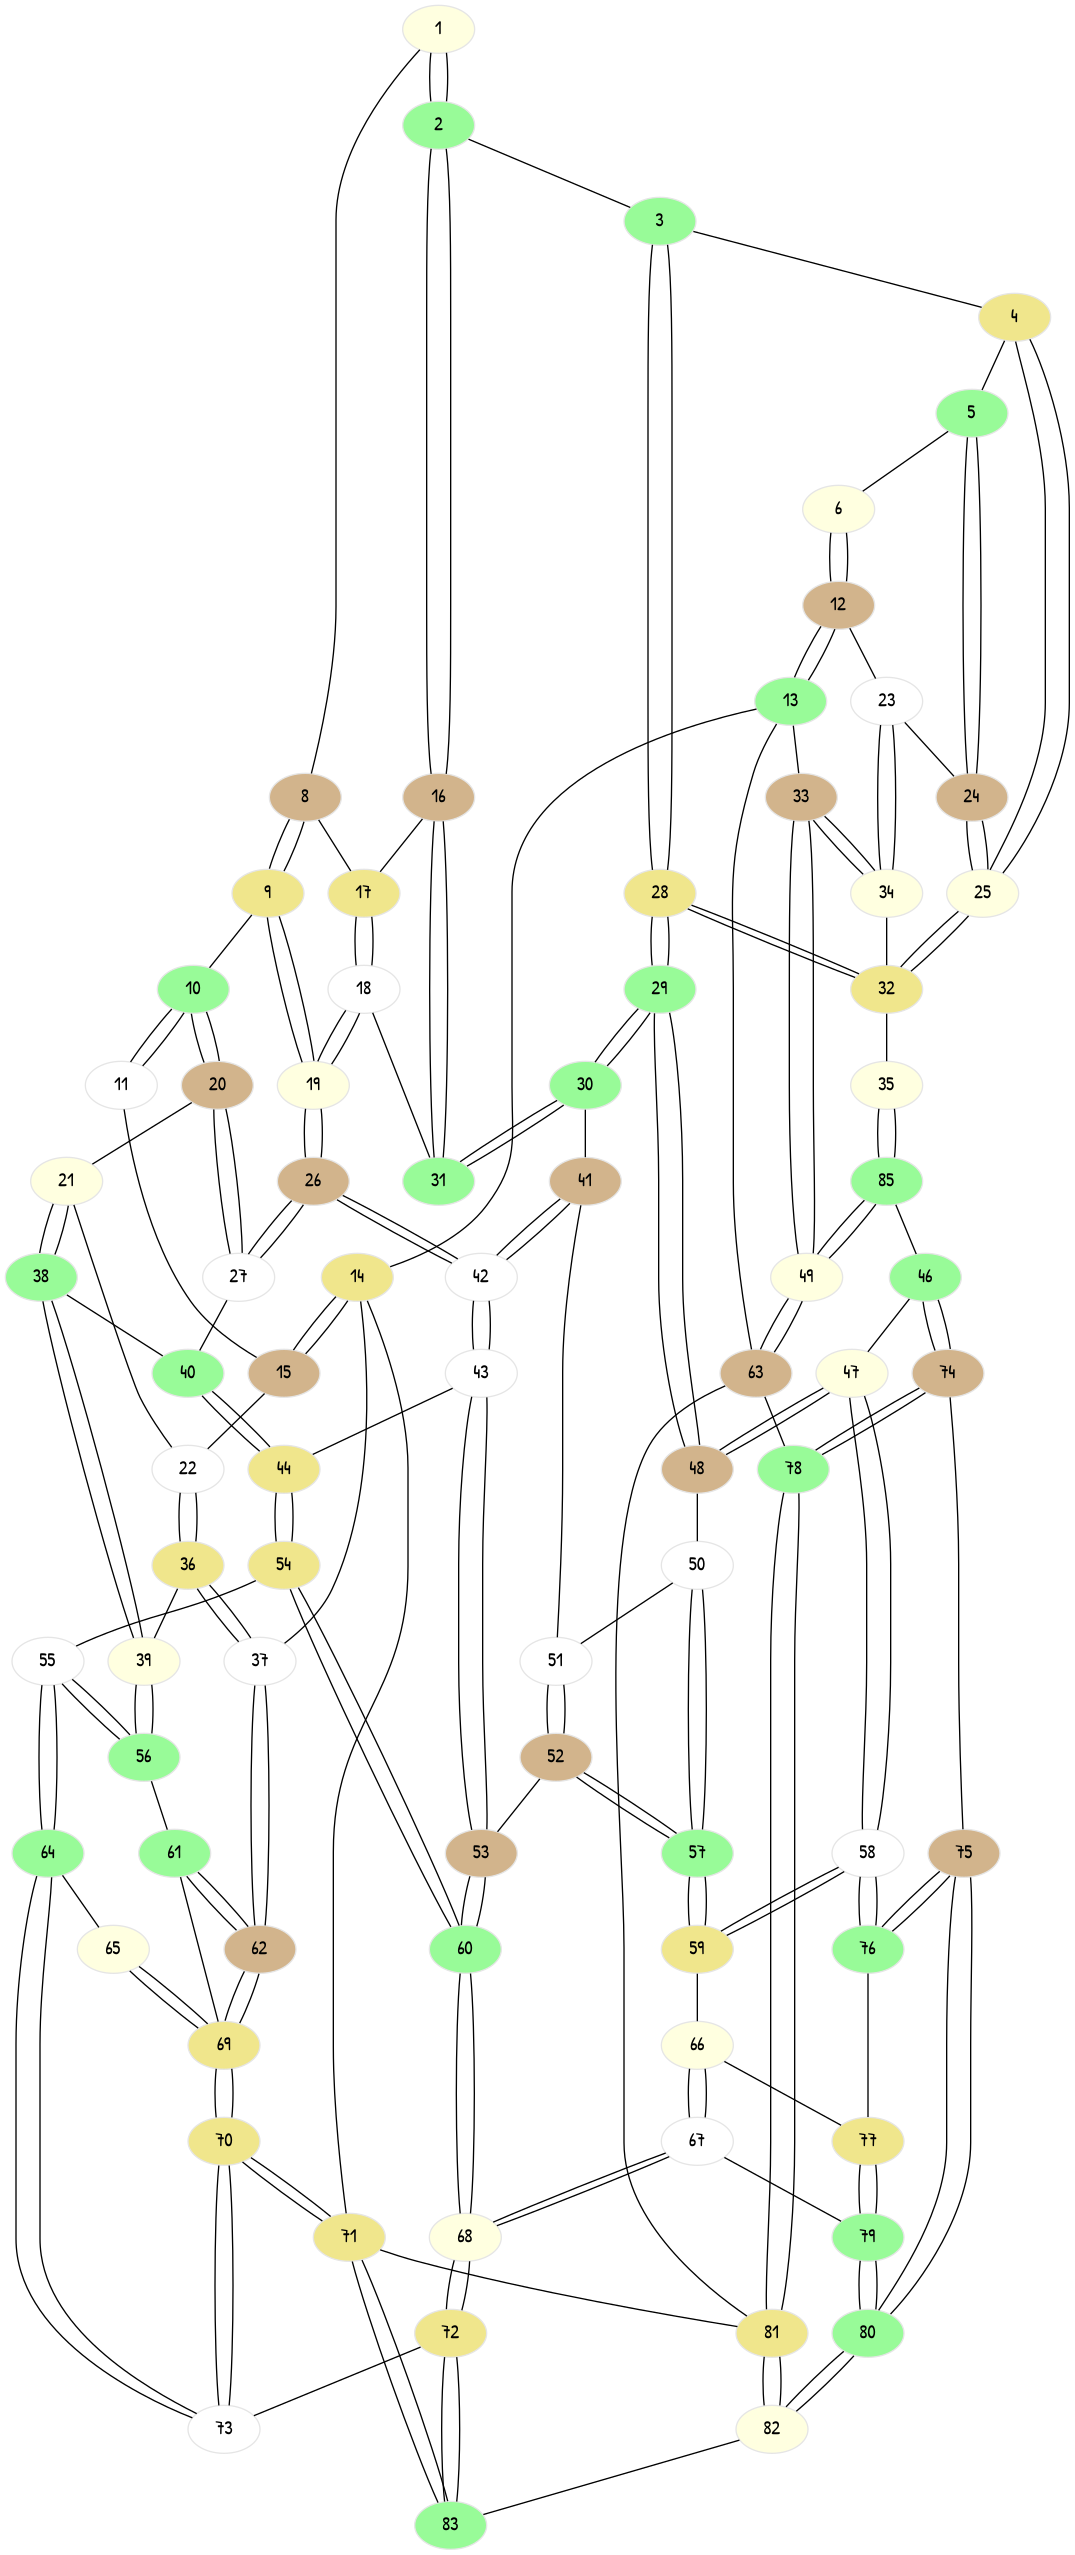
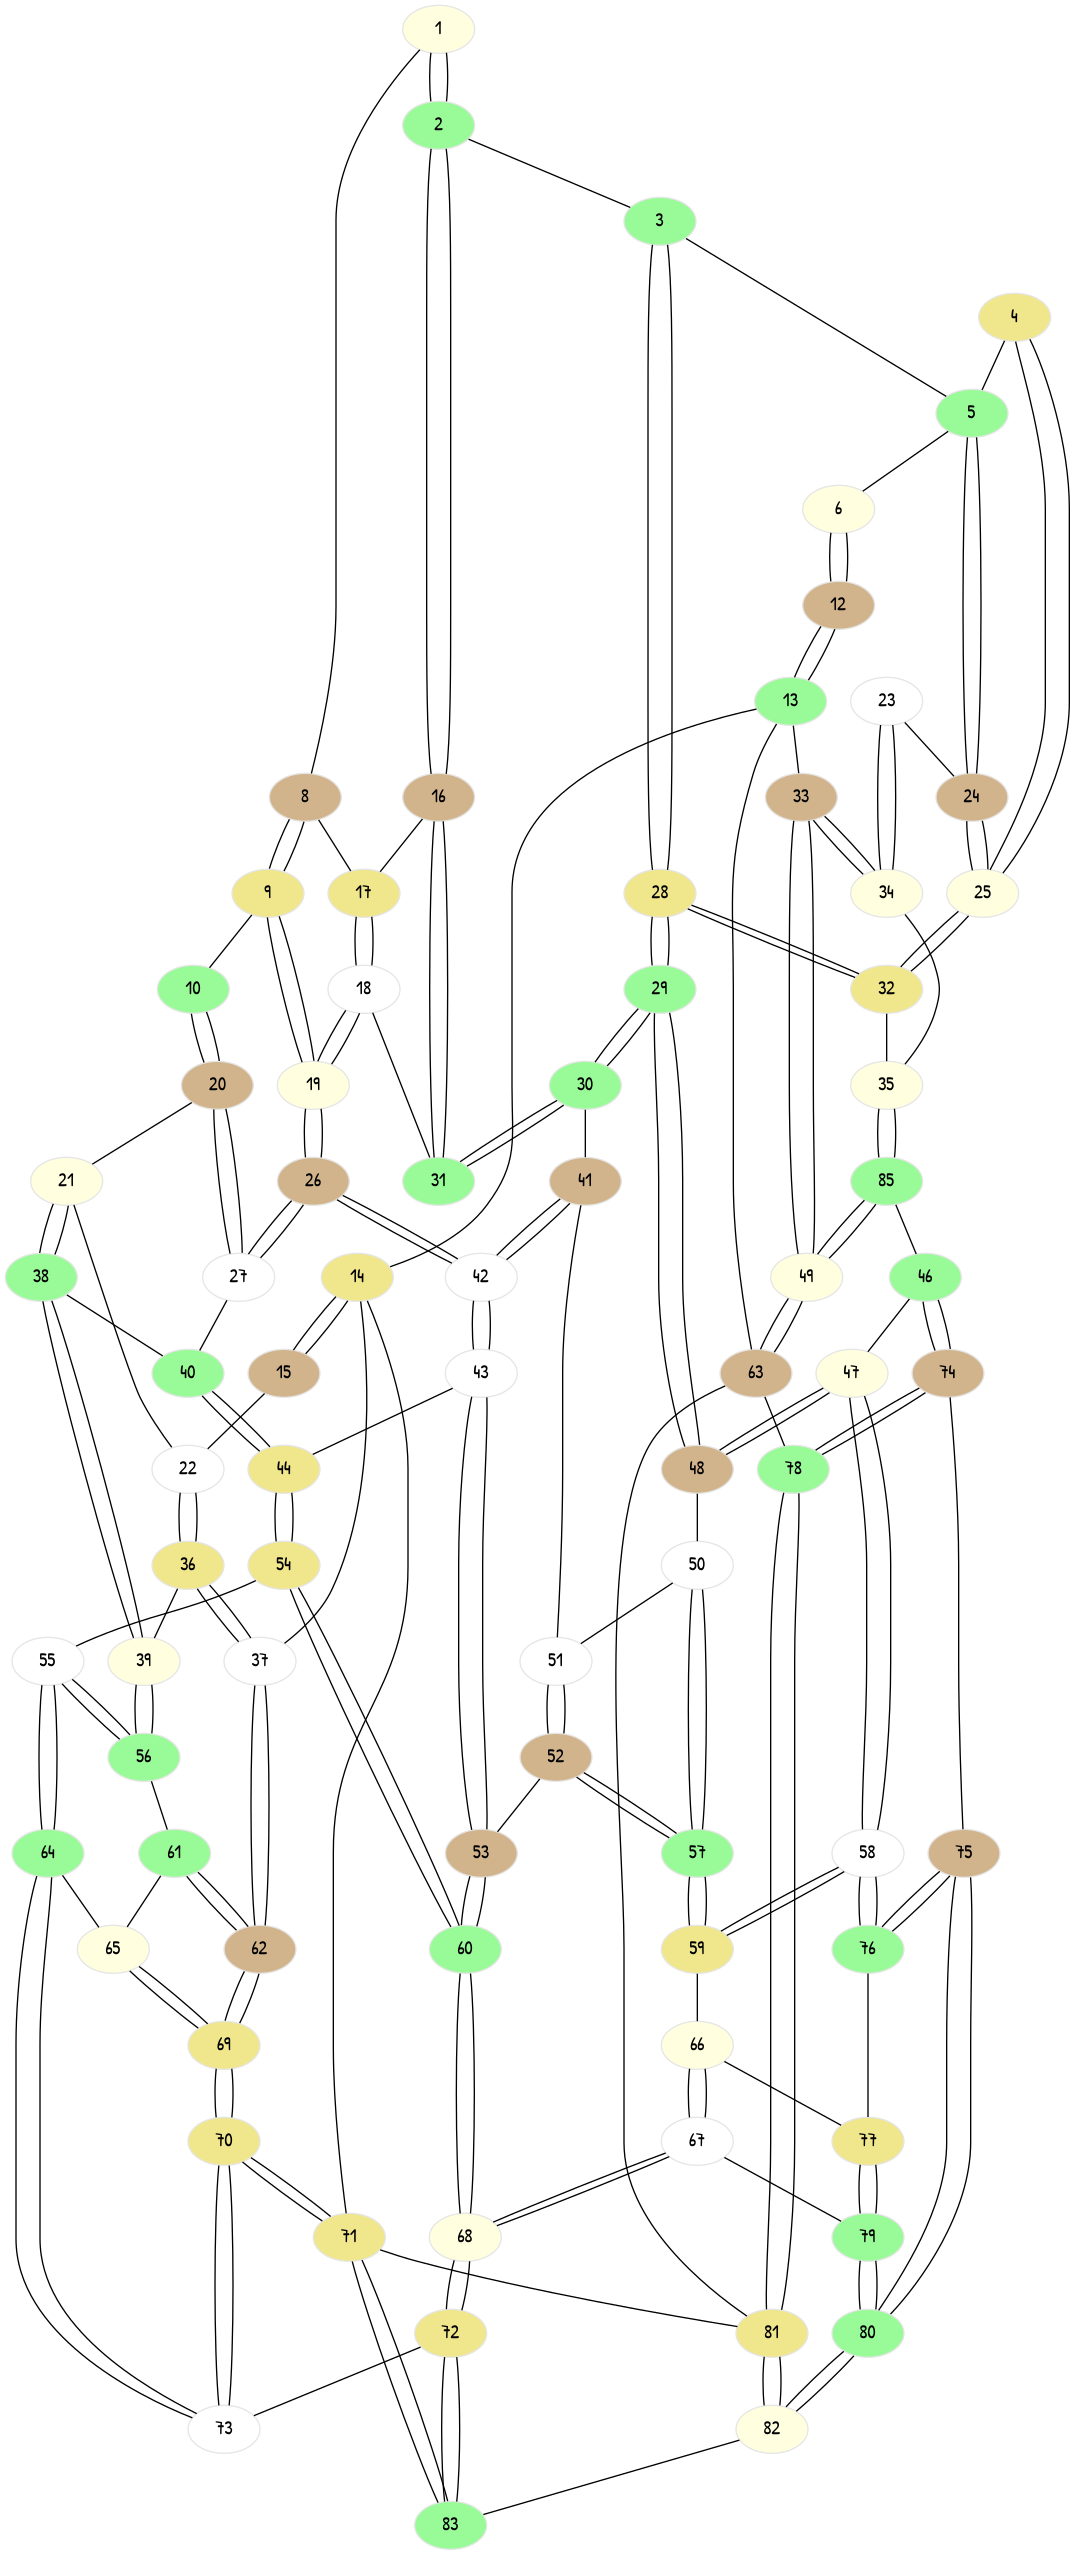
(838, 269) -> (816, 317)
(863, 653) -> none
(887, 941) -> (939, 989)
(121, 1085) -> none
(199, 1949) -> (144, 1901)
